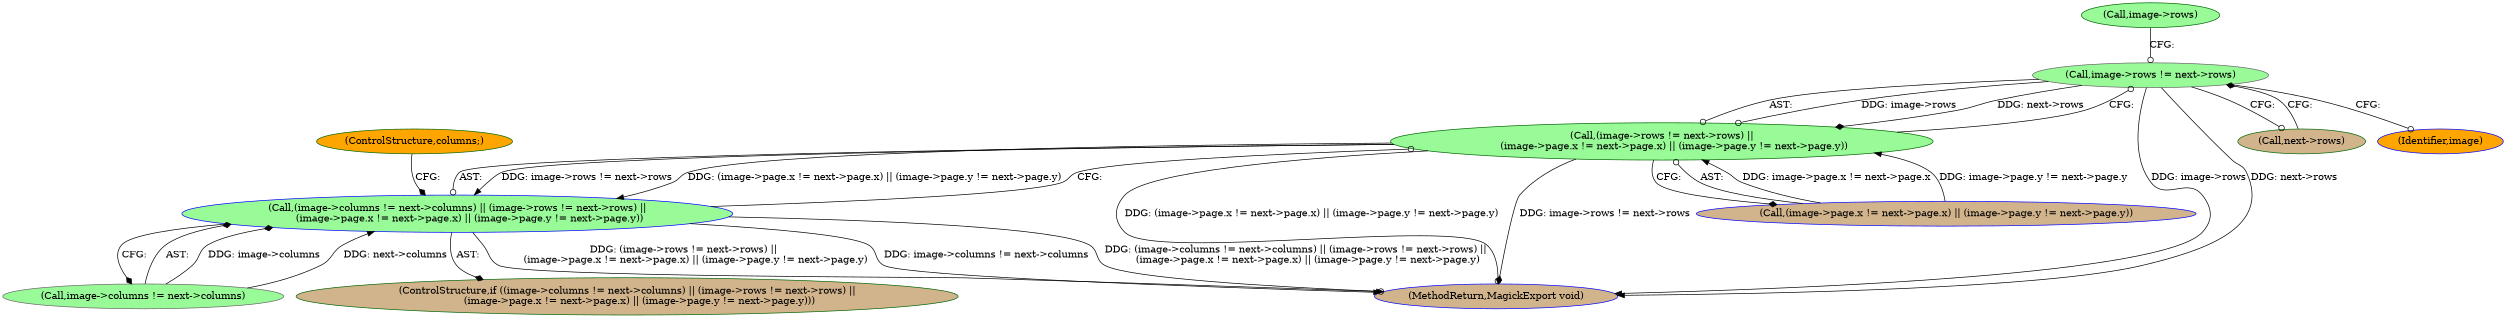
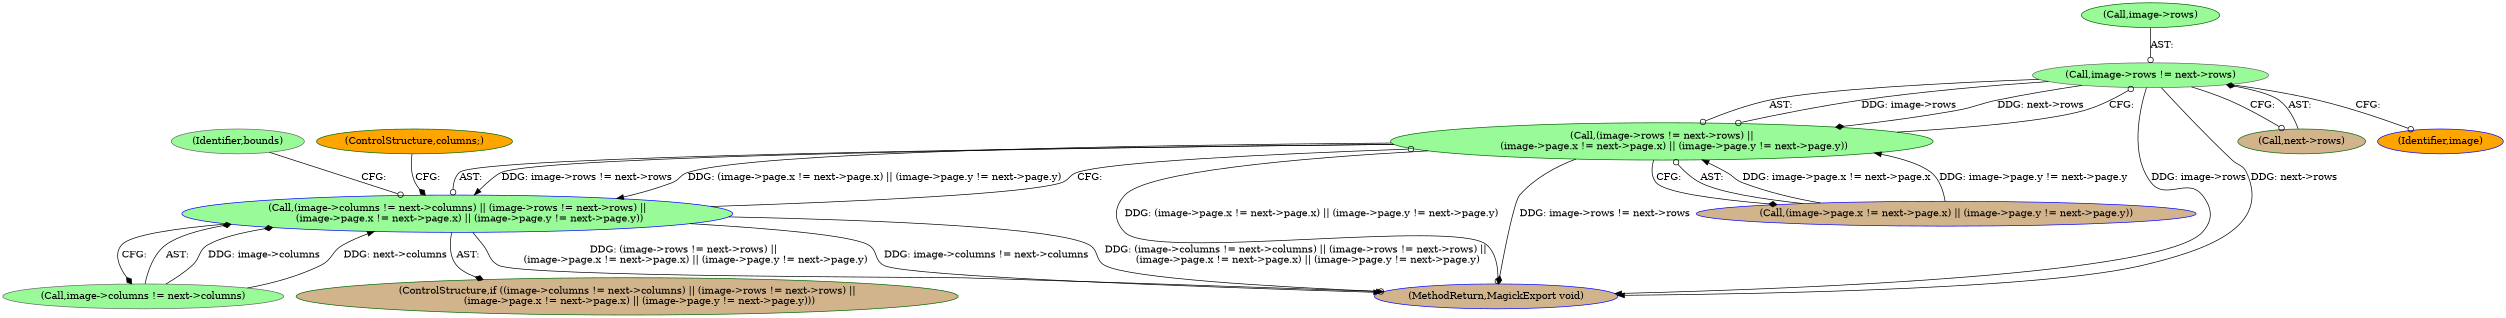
(2164, 45) -> (2164, 45)
(2302, 105) -> (2302, 105)
none -> (238, 141)
